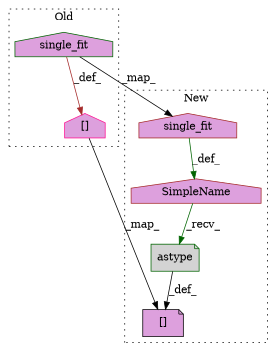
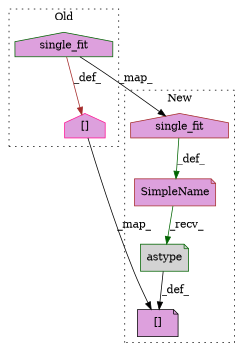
(196, 192) -> (175, 192)
